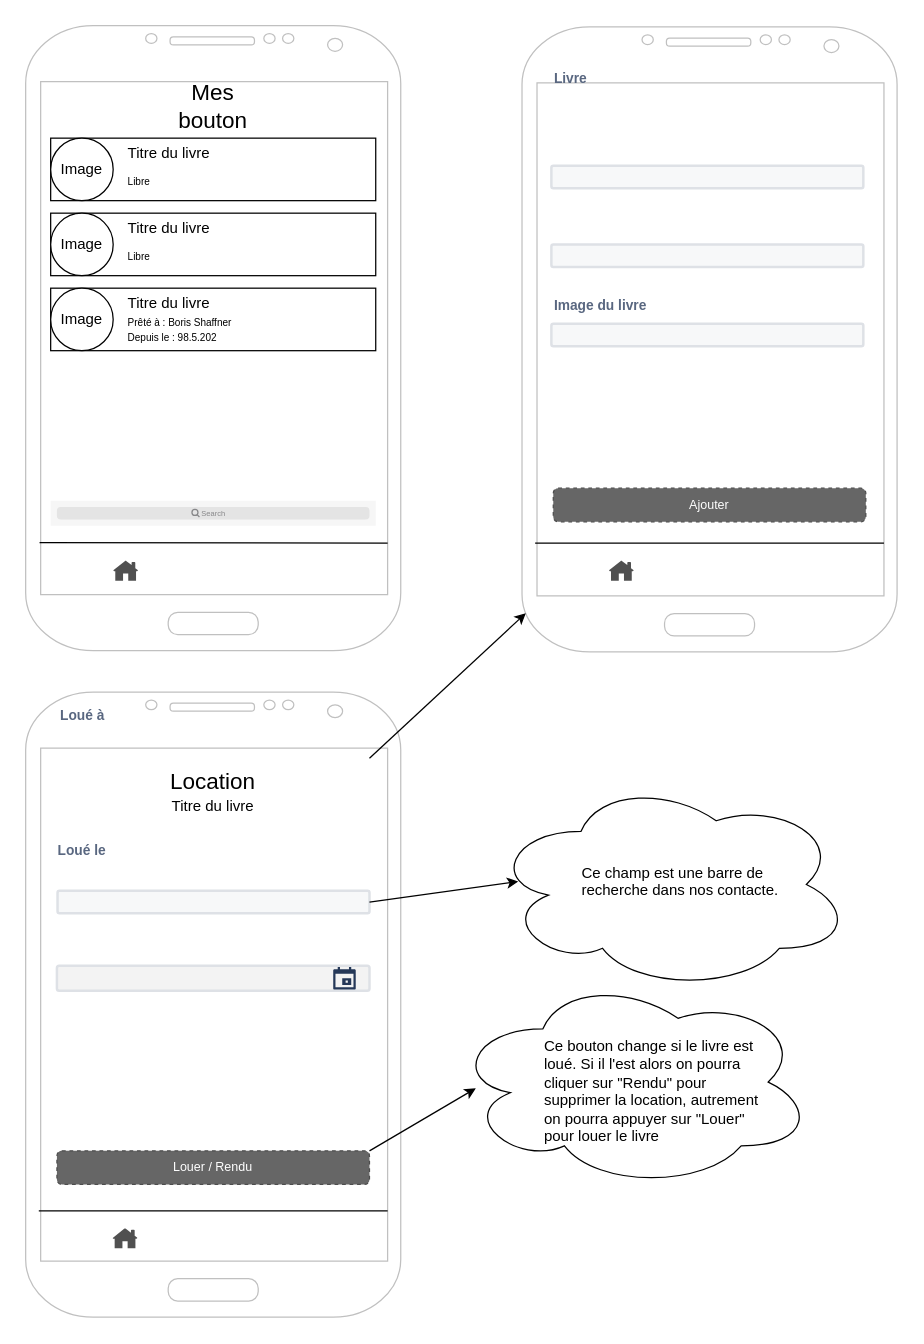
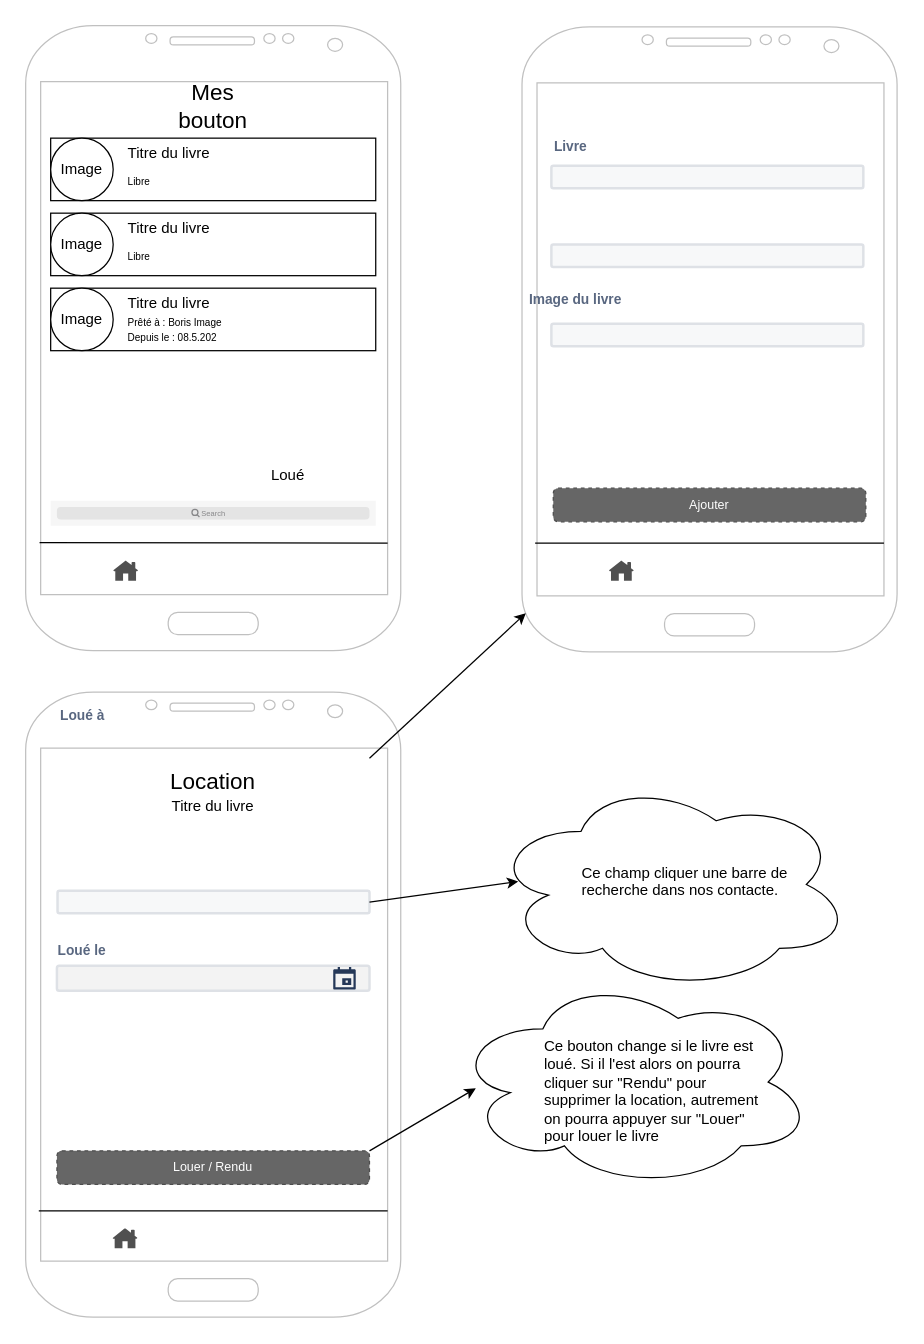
(701, 78) -> (701, 147)
(701, 305) -> (676, 299)
(183, 323) -> (179, 323)
(174, 338) -> (174, 338)
none -> (288, 476)
(215, 851) -> (215, 951)
(696, 882) -> (696, 882)
